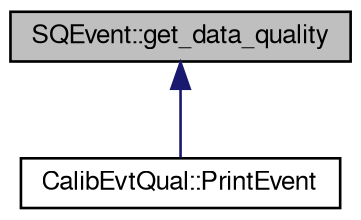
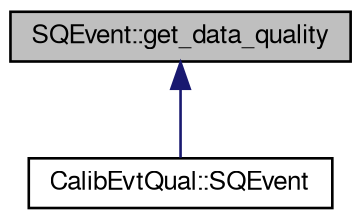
(181, 183) -> (181, 183)
